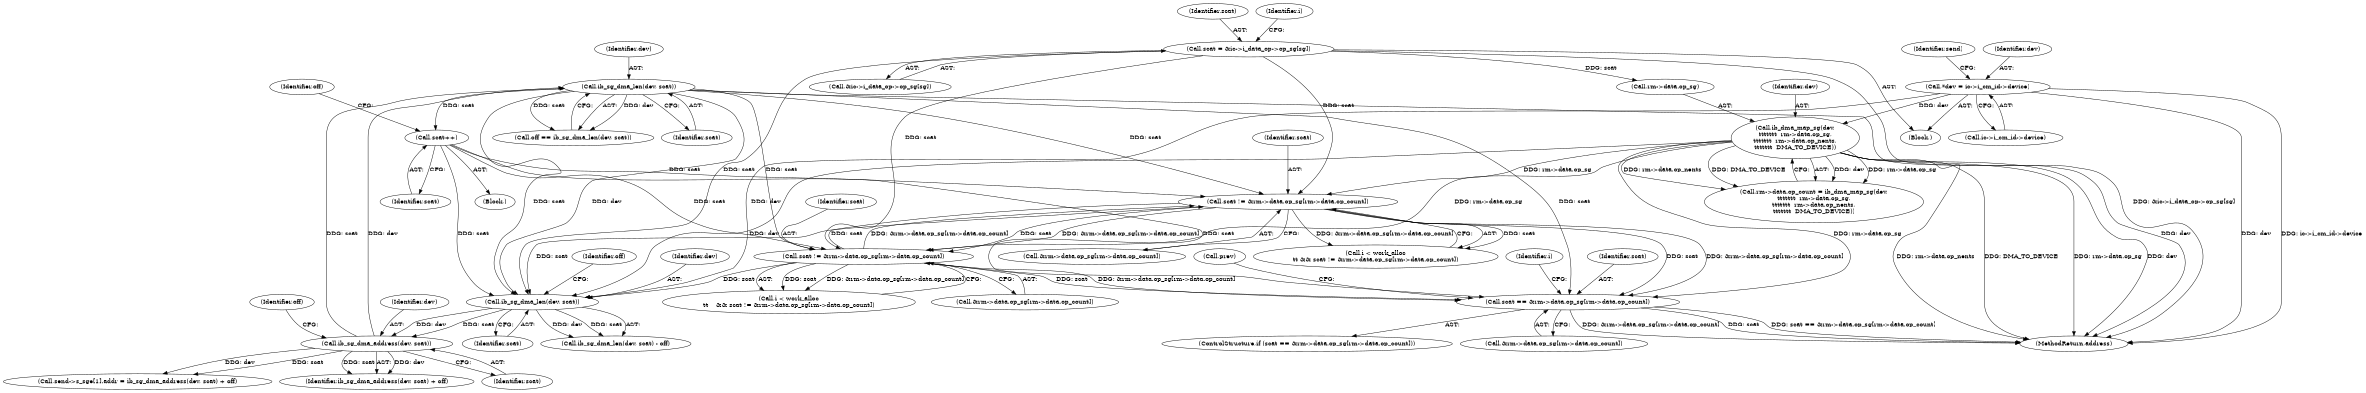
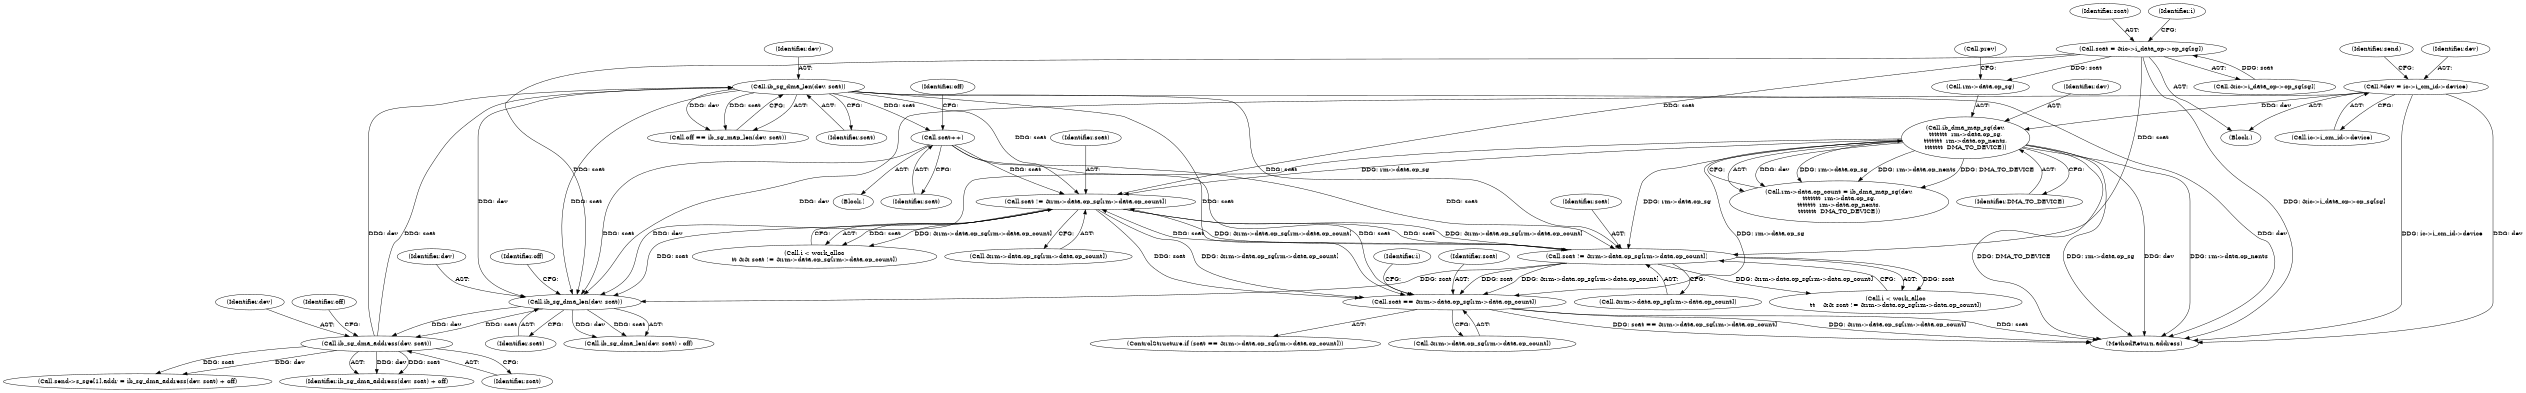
(949, 68) -> (2258, 68)
(573, 138) -> (728, 138)
none -> (2020, 202)
(1327, 283) -> (1980, 68)
